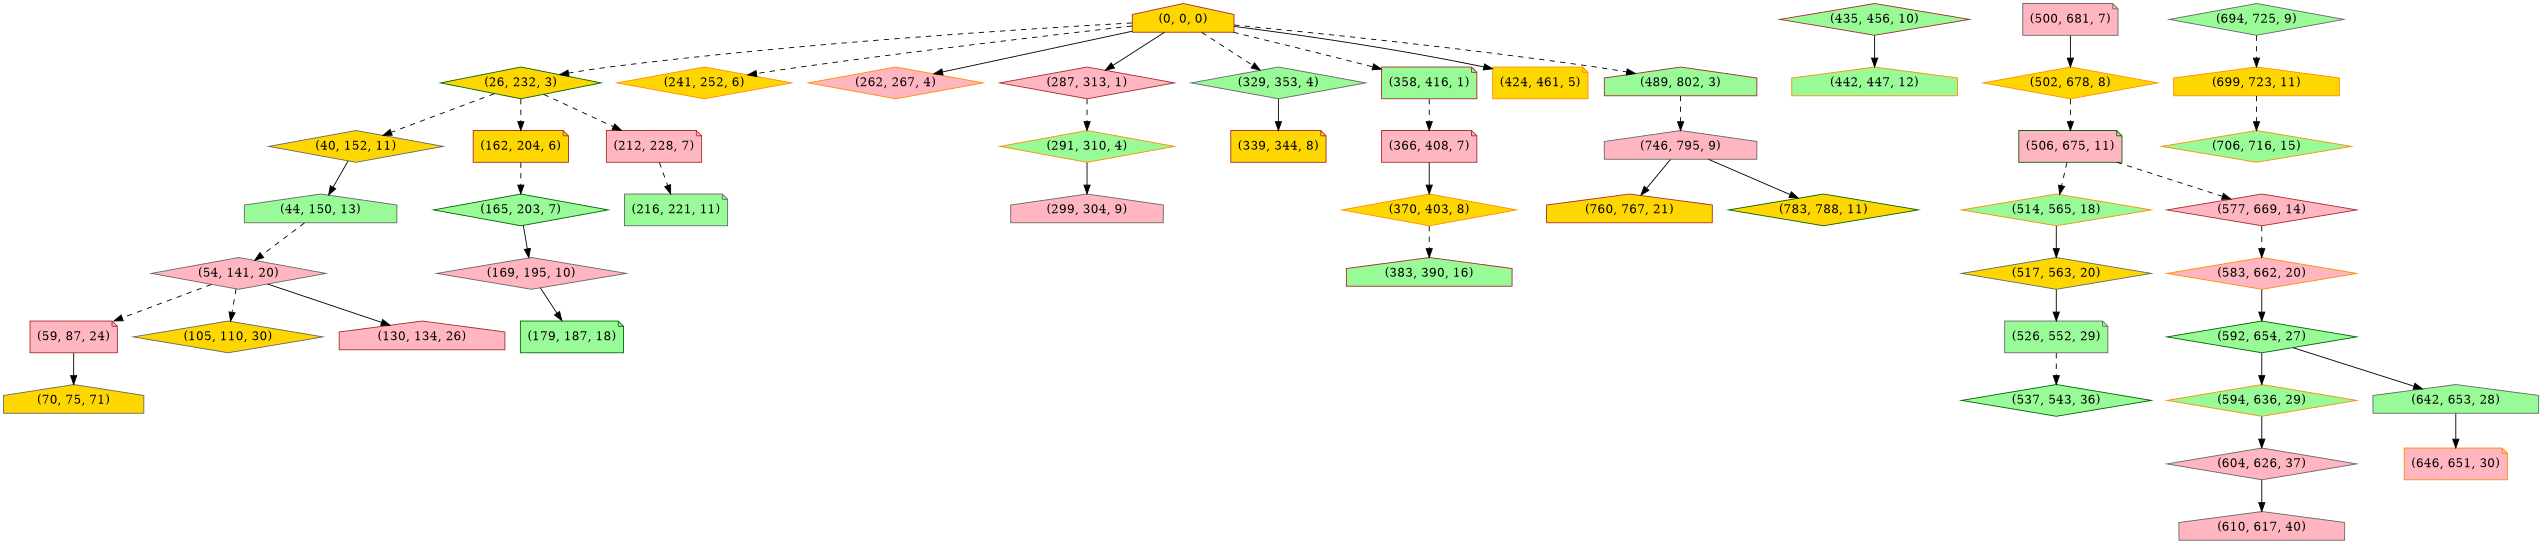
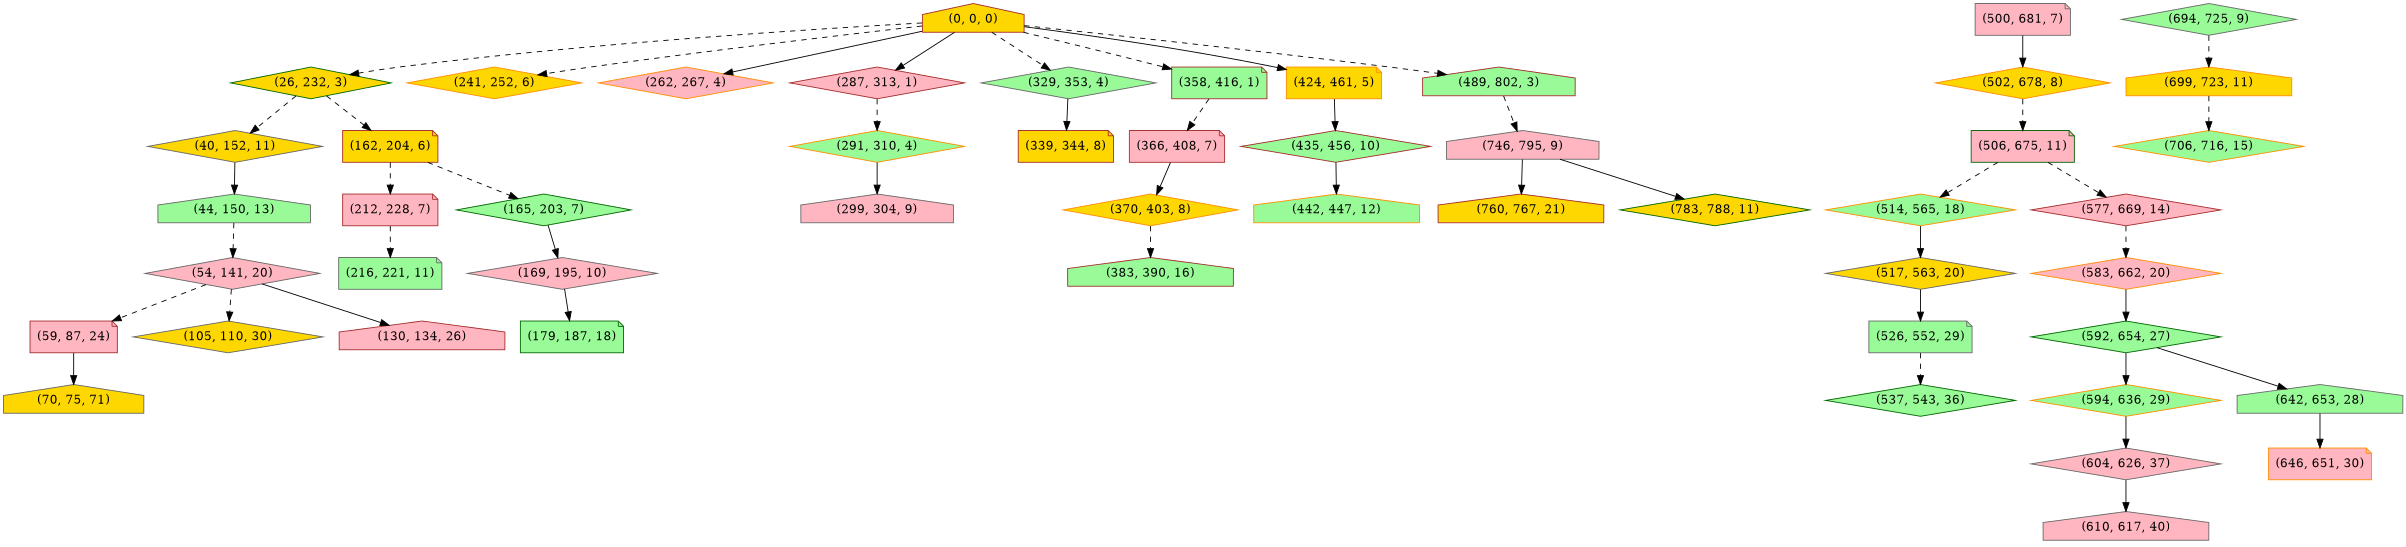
none -> (1335, 110)
(578, 111) -> (390, 174)
